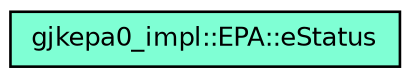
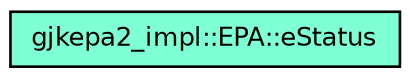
(205, 39) -> (205, 39)
